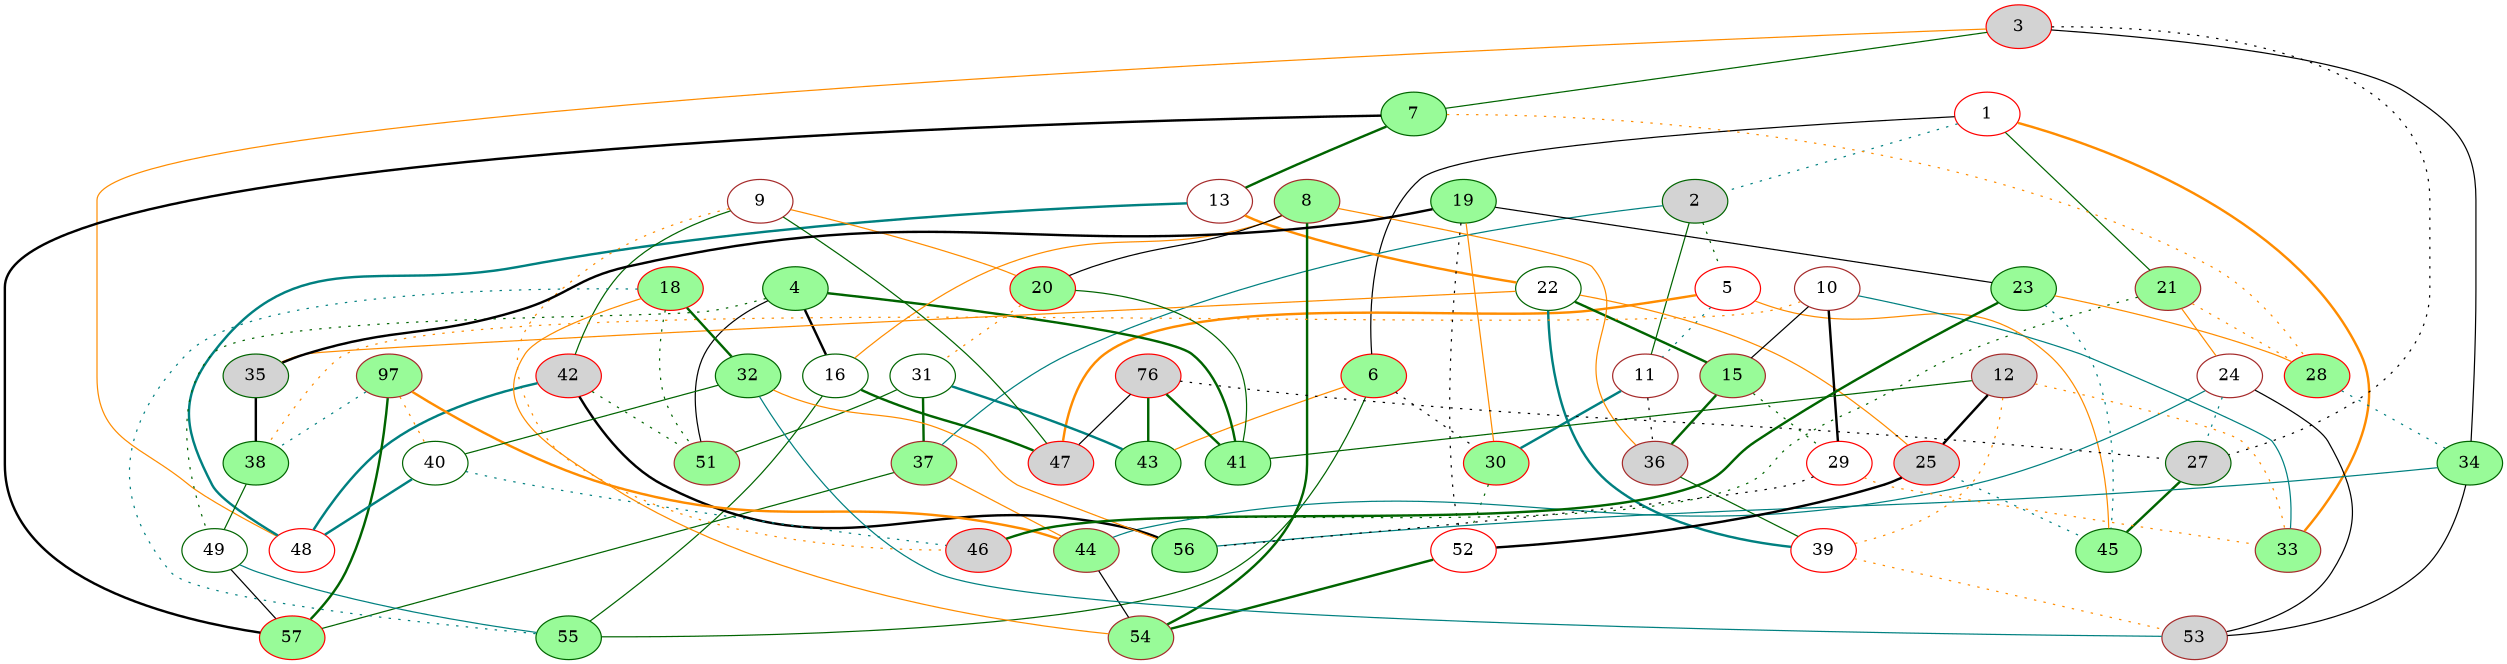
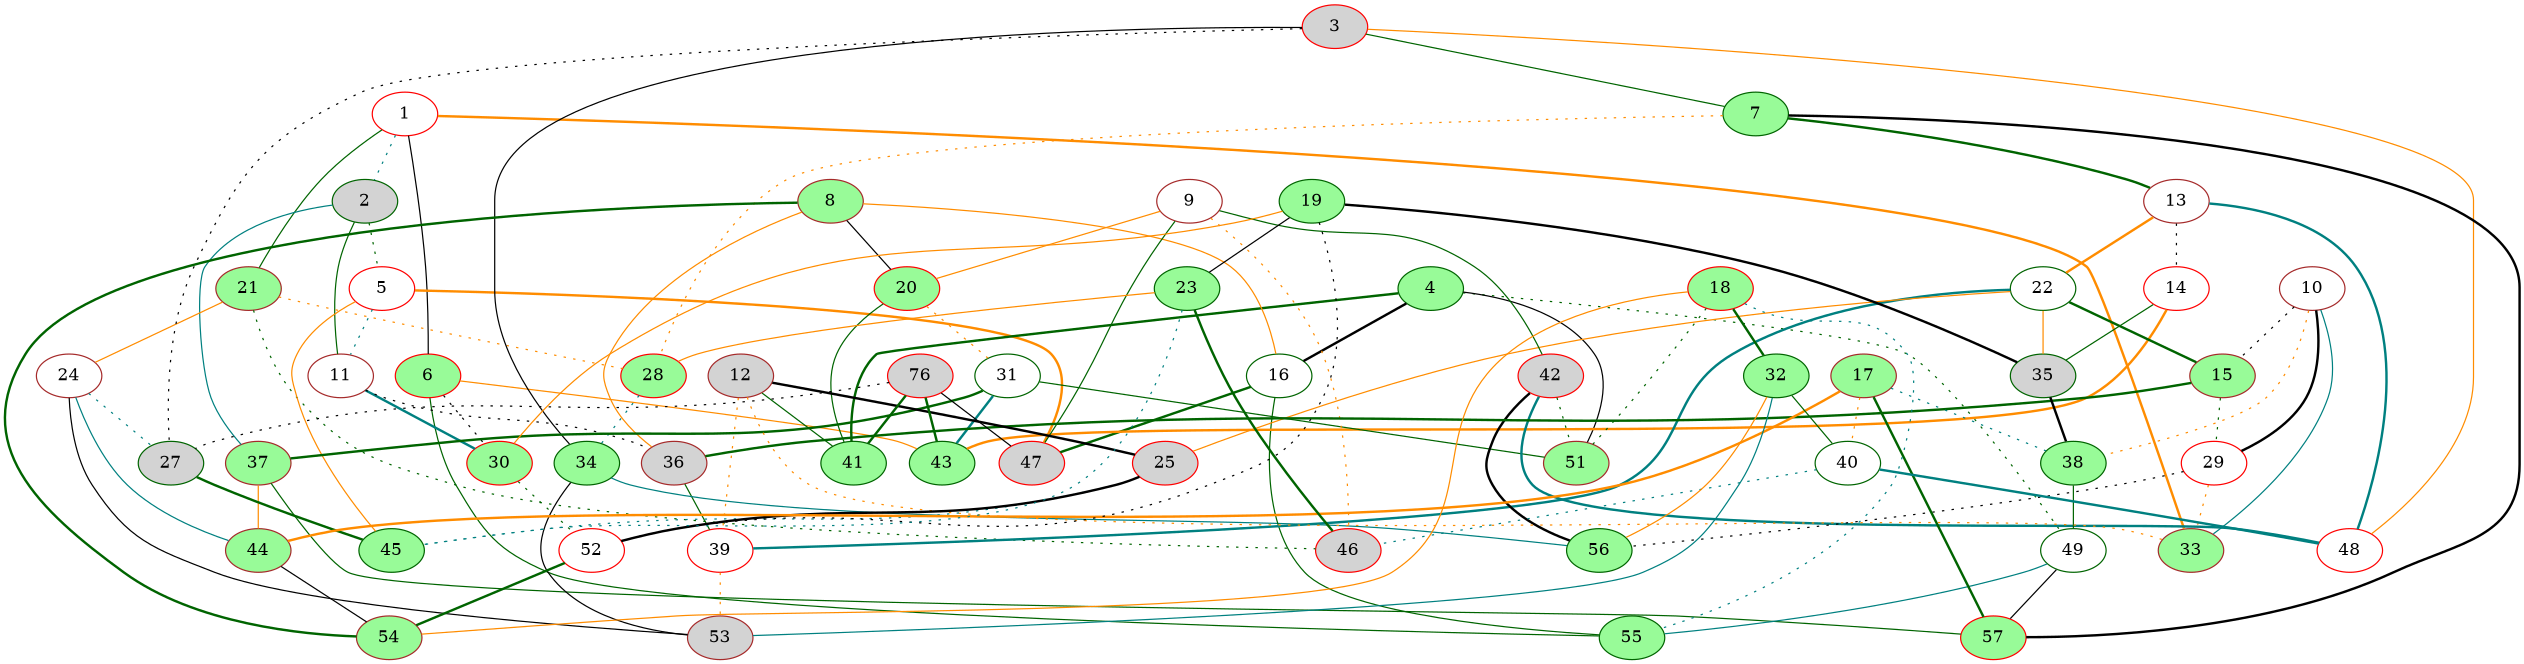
none -> (2176, 289)
(1780, 332) -> (2267, 332)
(389, 376) -> (1864, 376)
